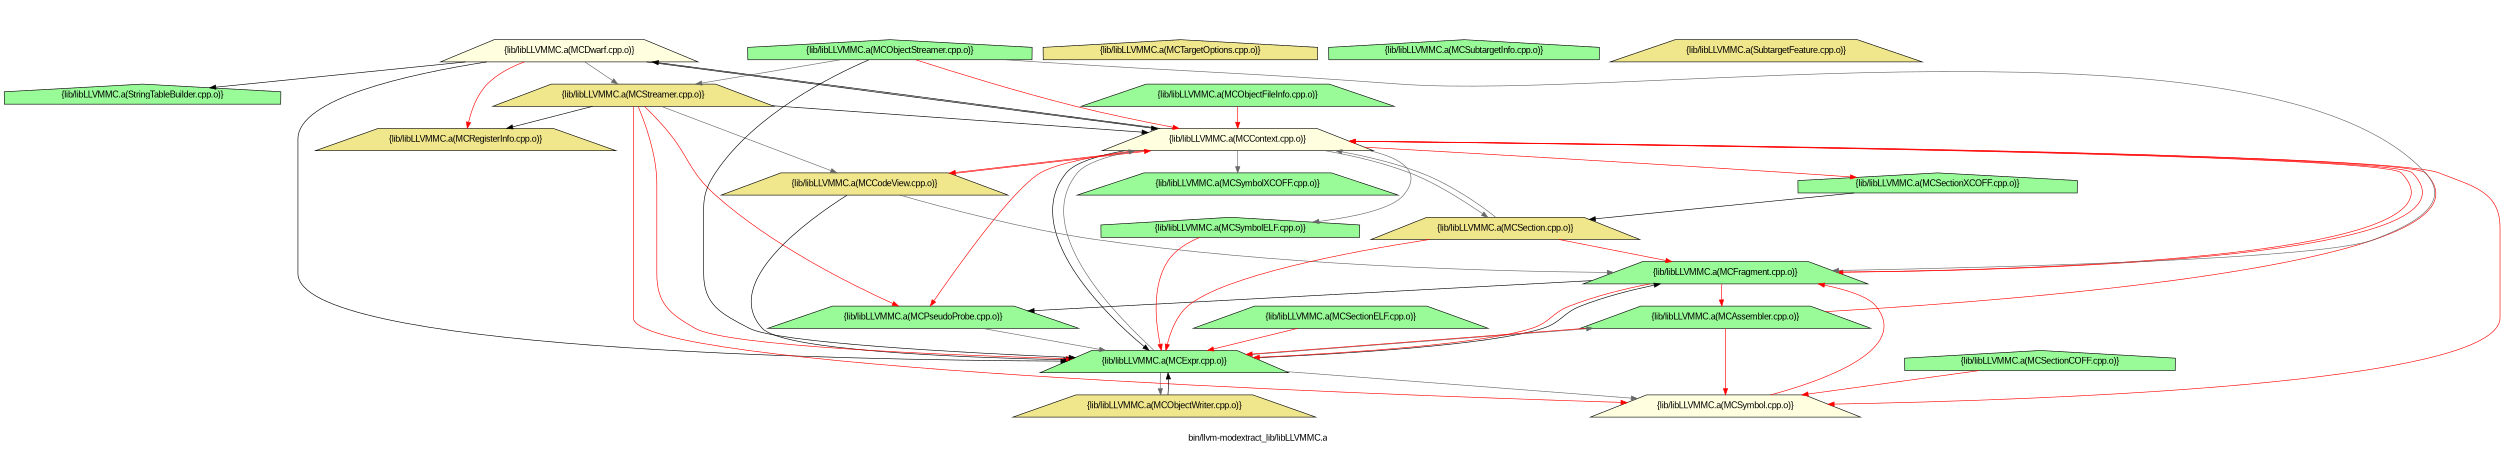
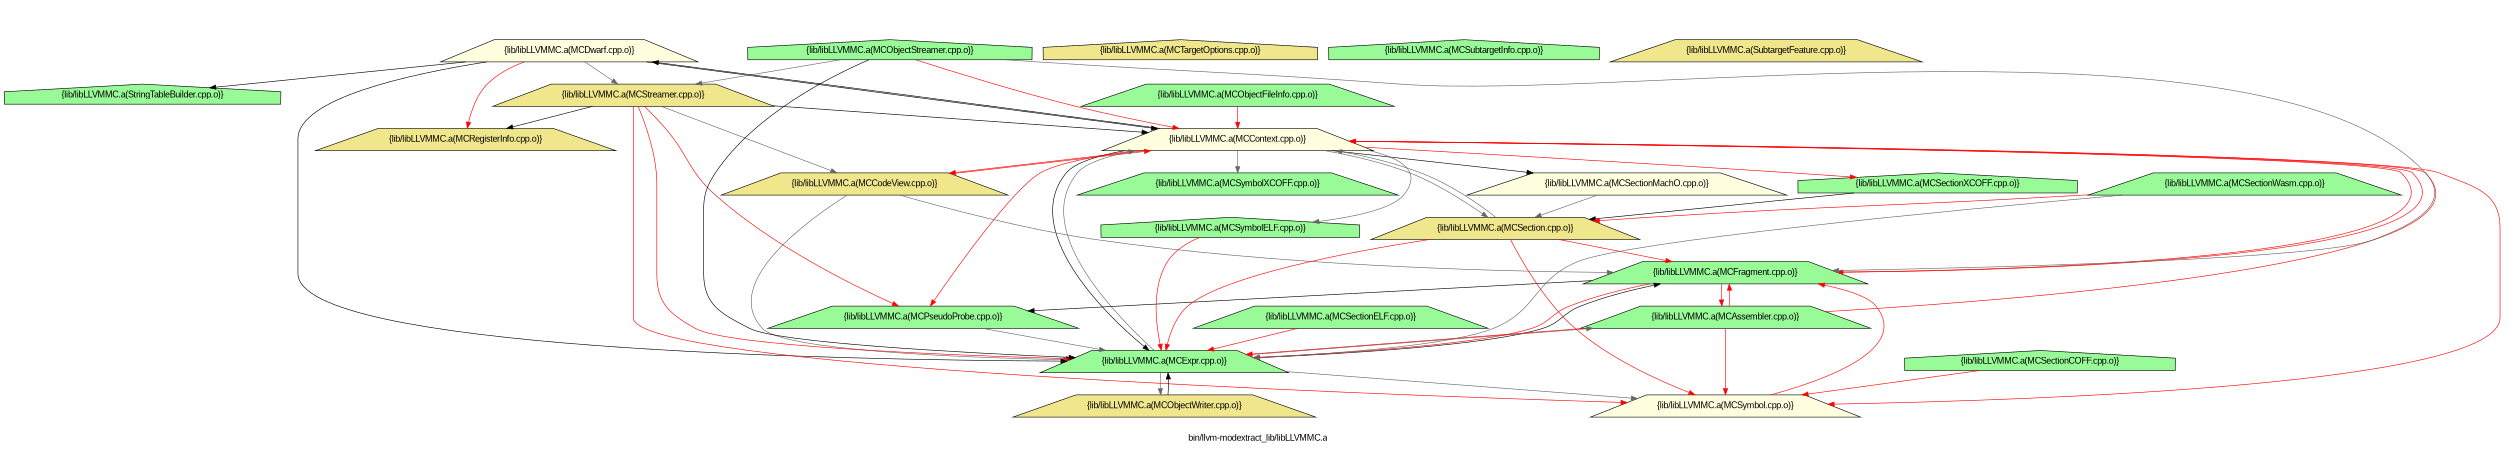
none -> (1627, 184)
none -> (2245, 184)
none -> (1730, 298)
(758, 321) -> (758, 321)
none -> (1583, 335)
